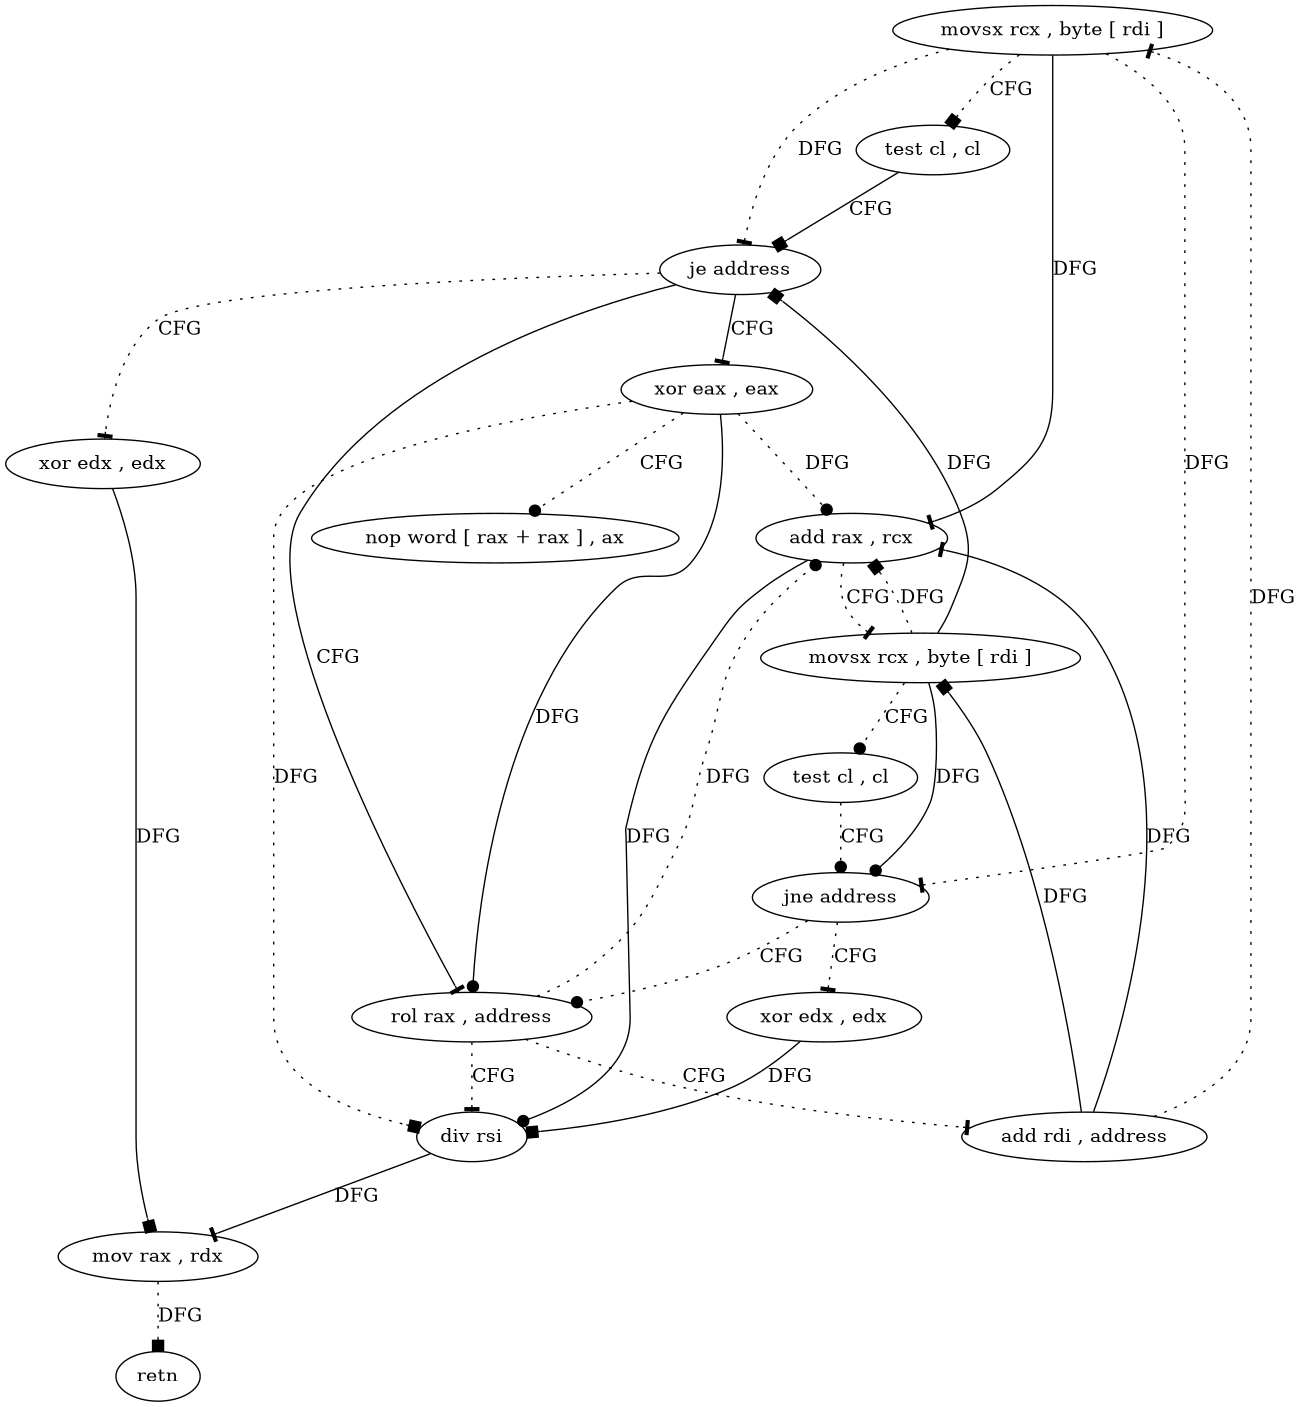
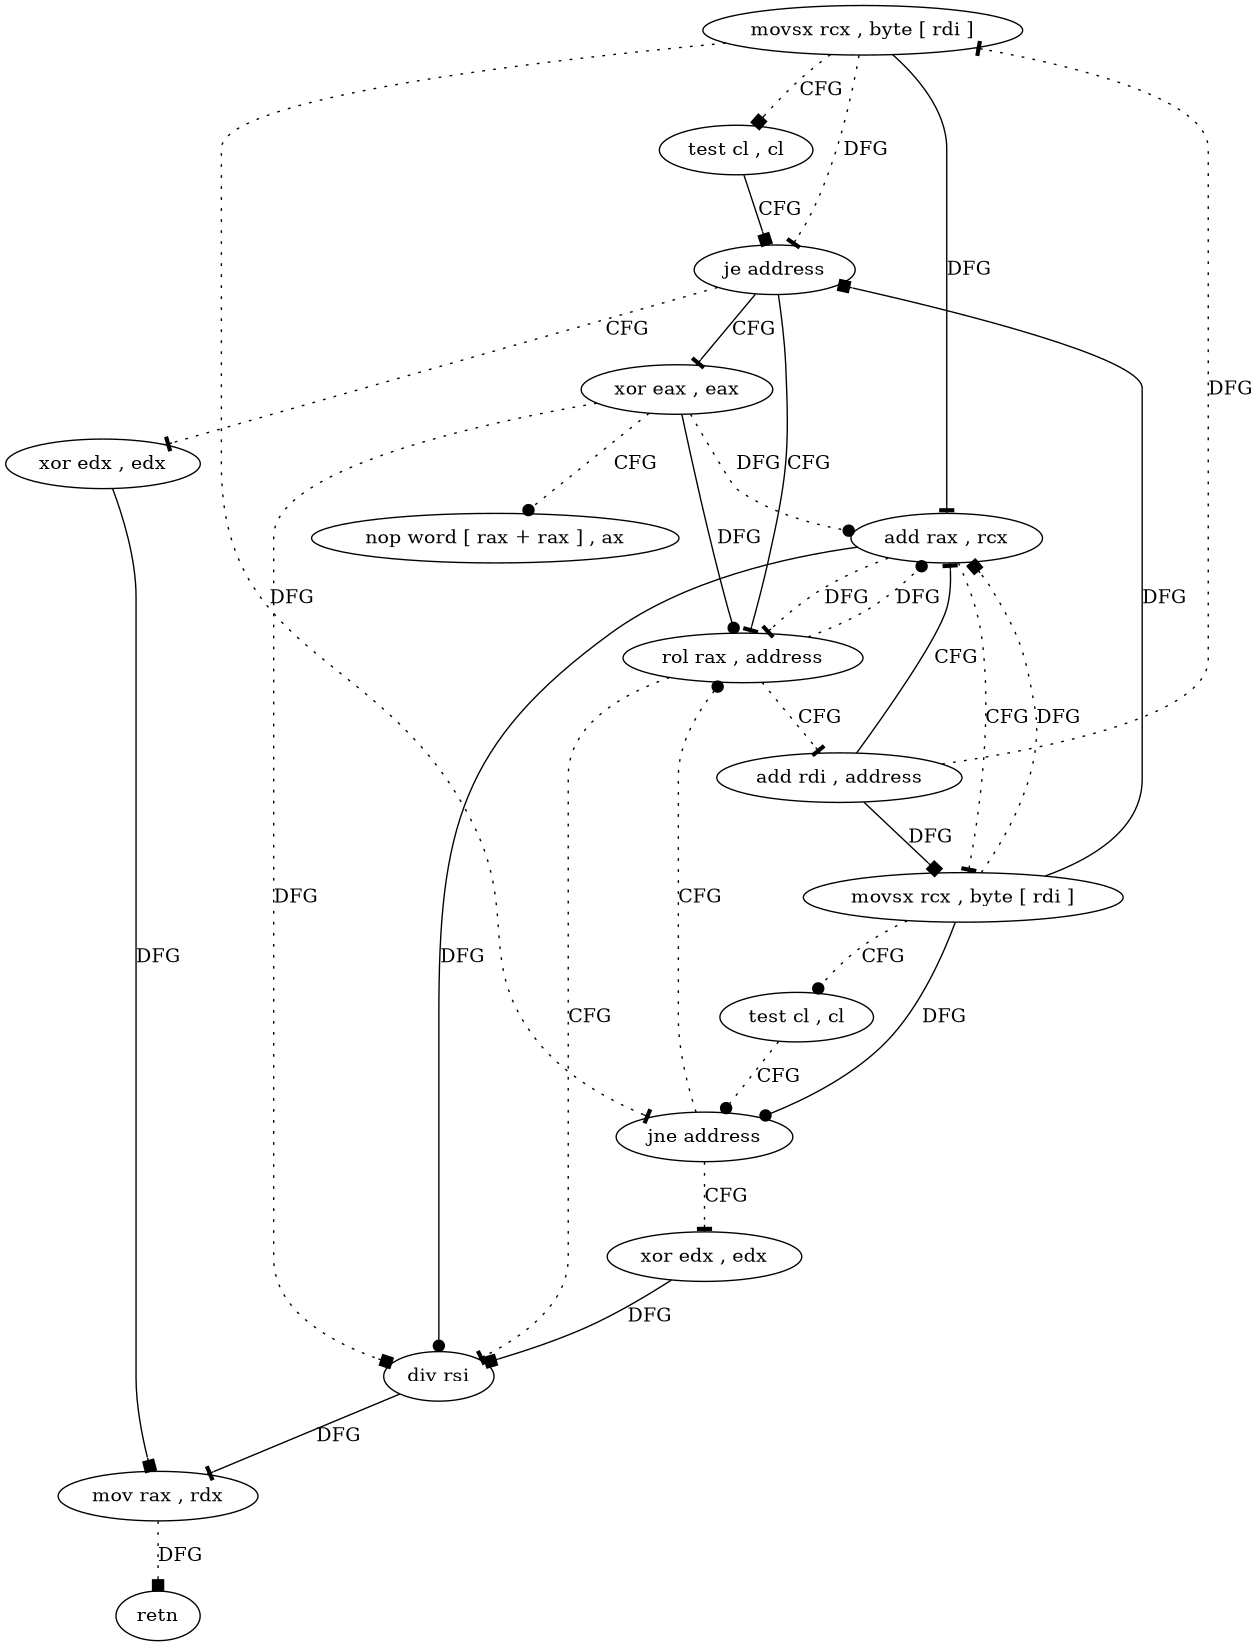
none -> (826, 587)
(1169, 838) -> (956, 658)
